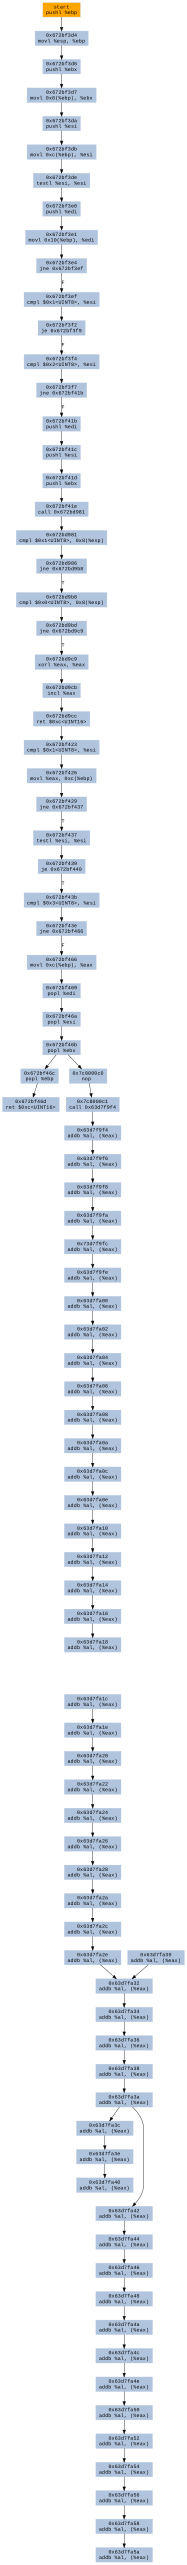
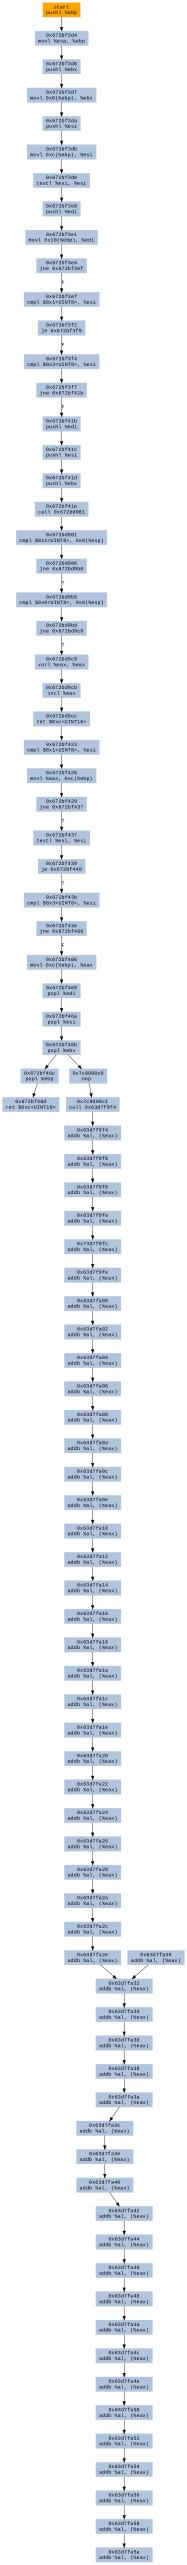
none -> (93, 1673)
(144, 2155) -> (113, 2198)
